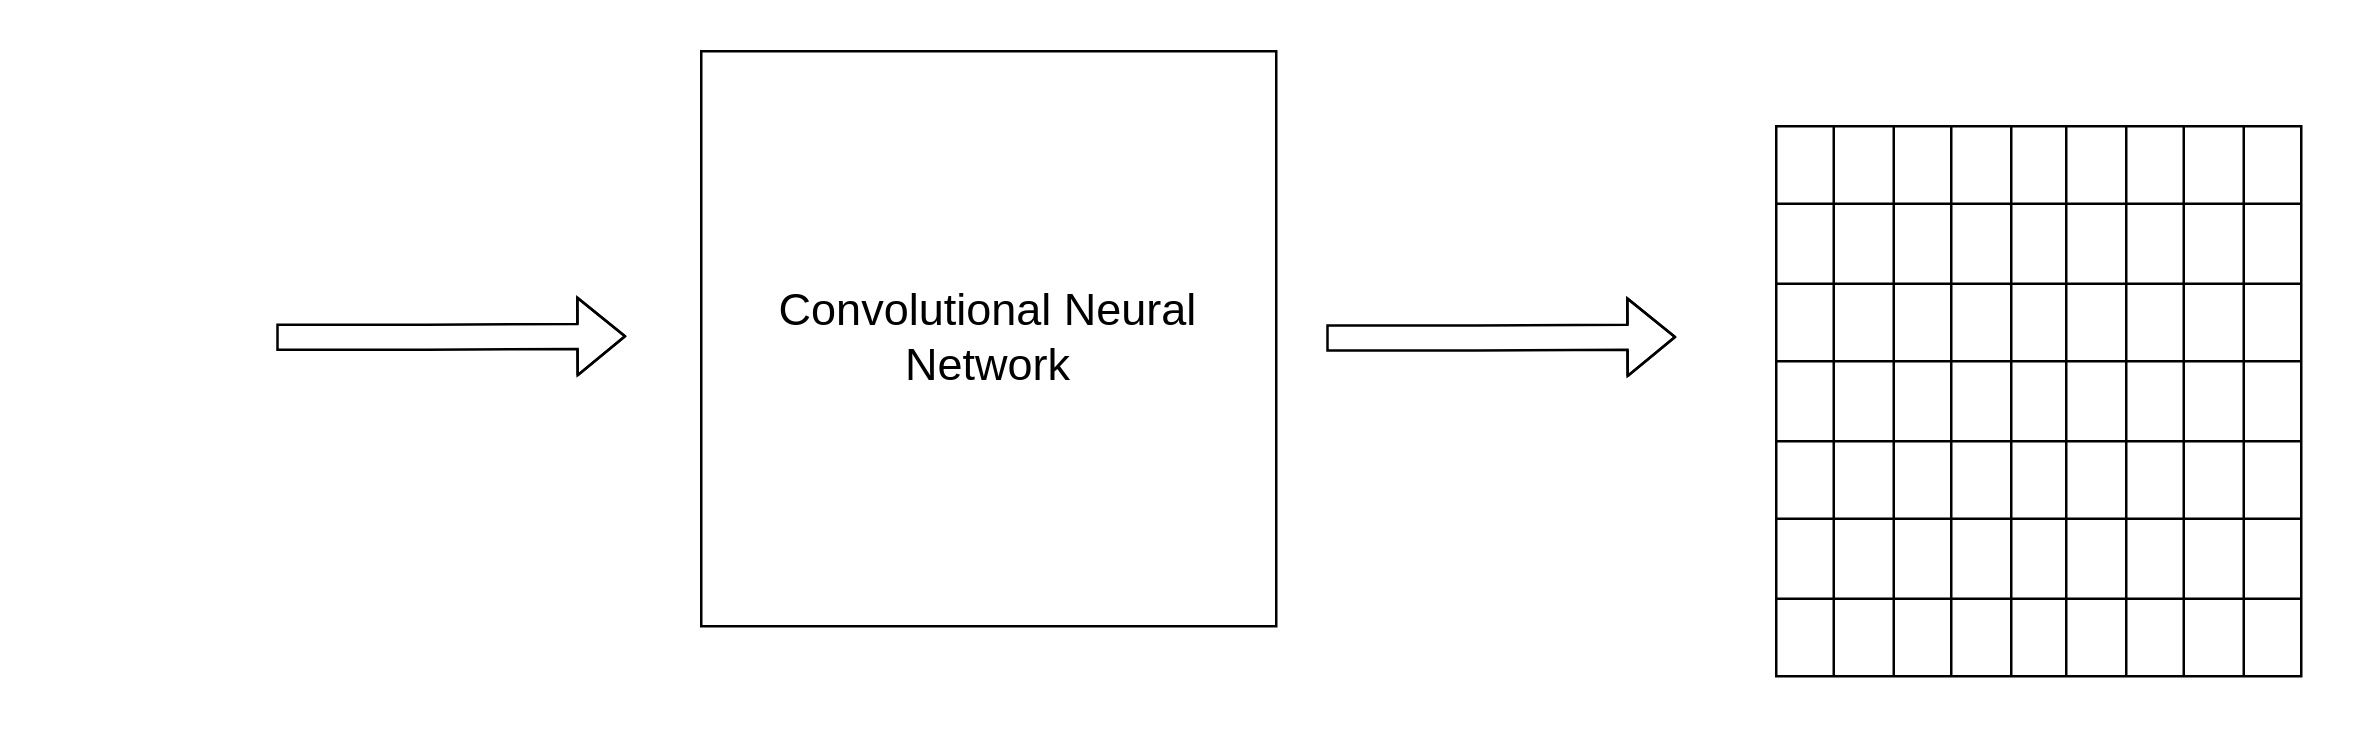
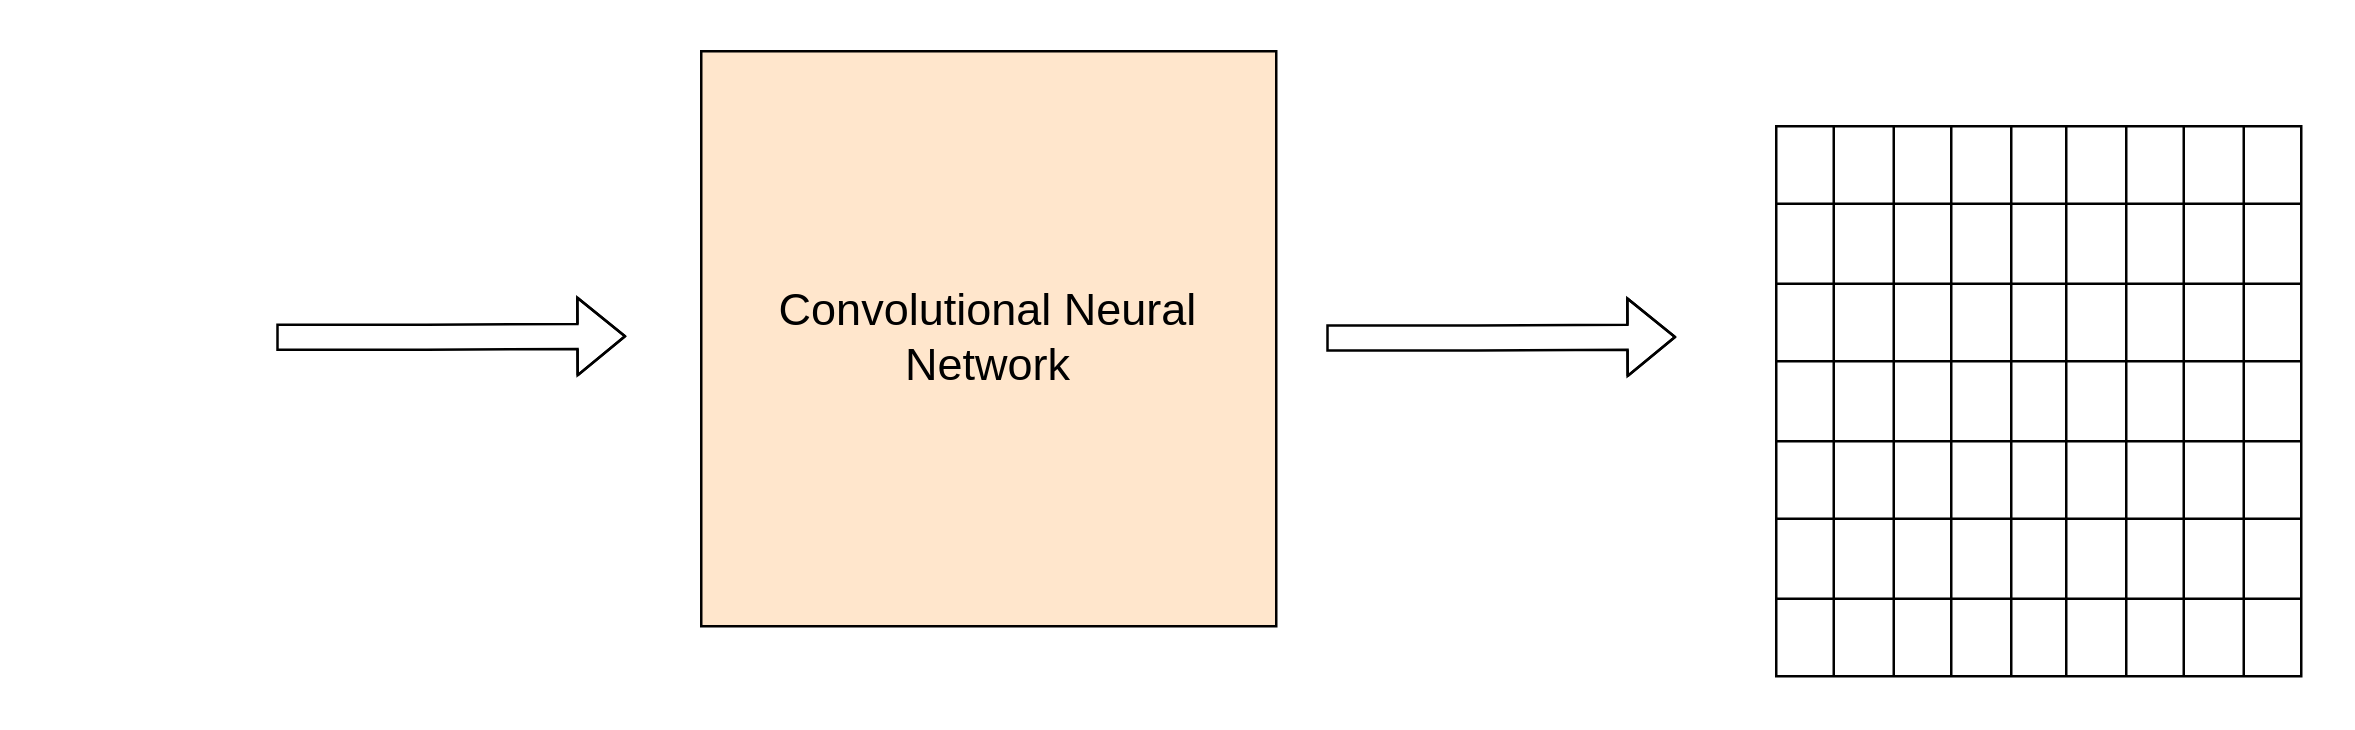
(989, 339) -> (989, 339)
